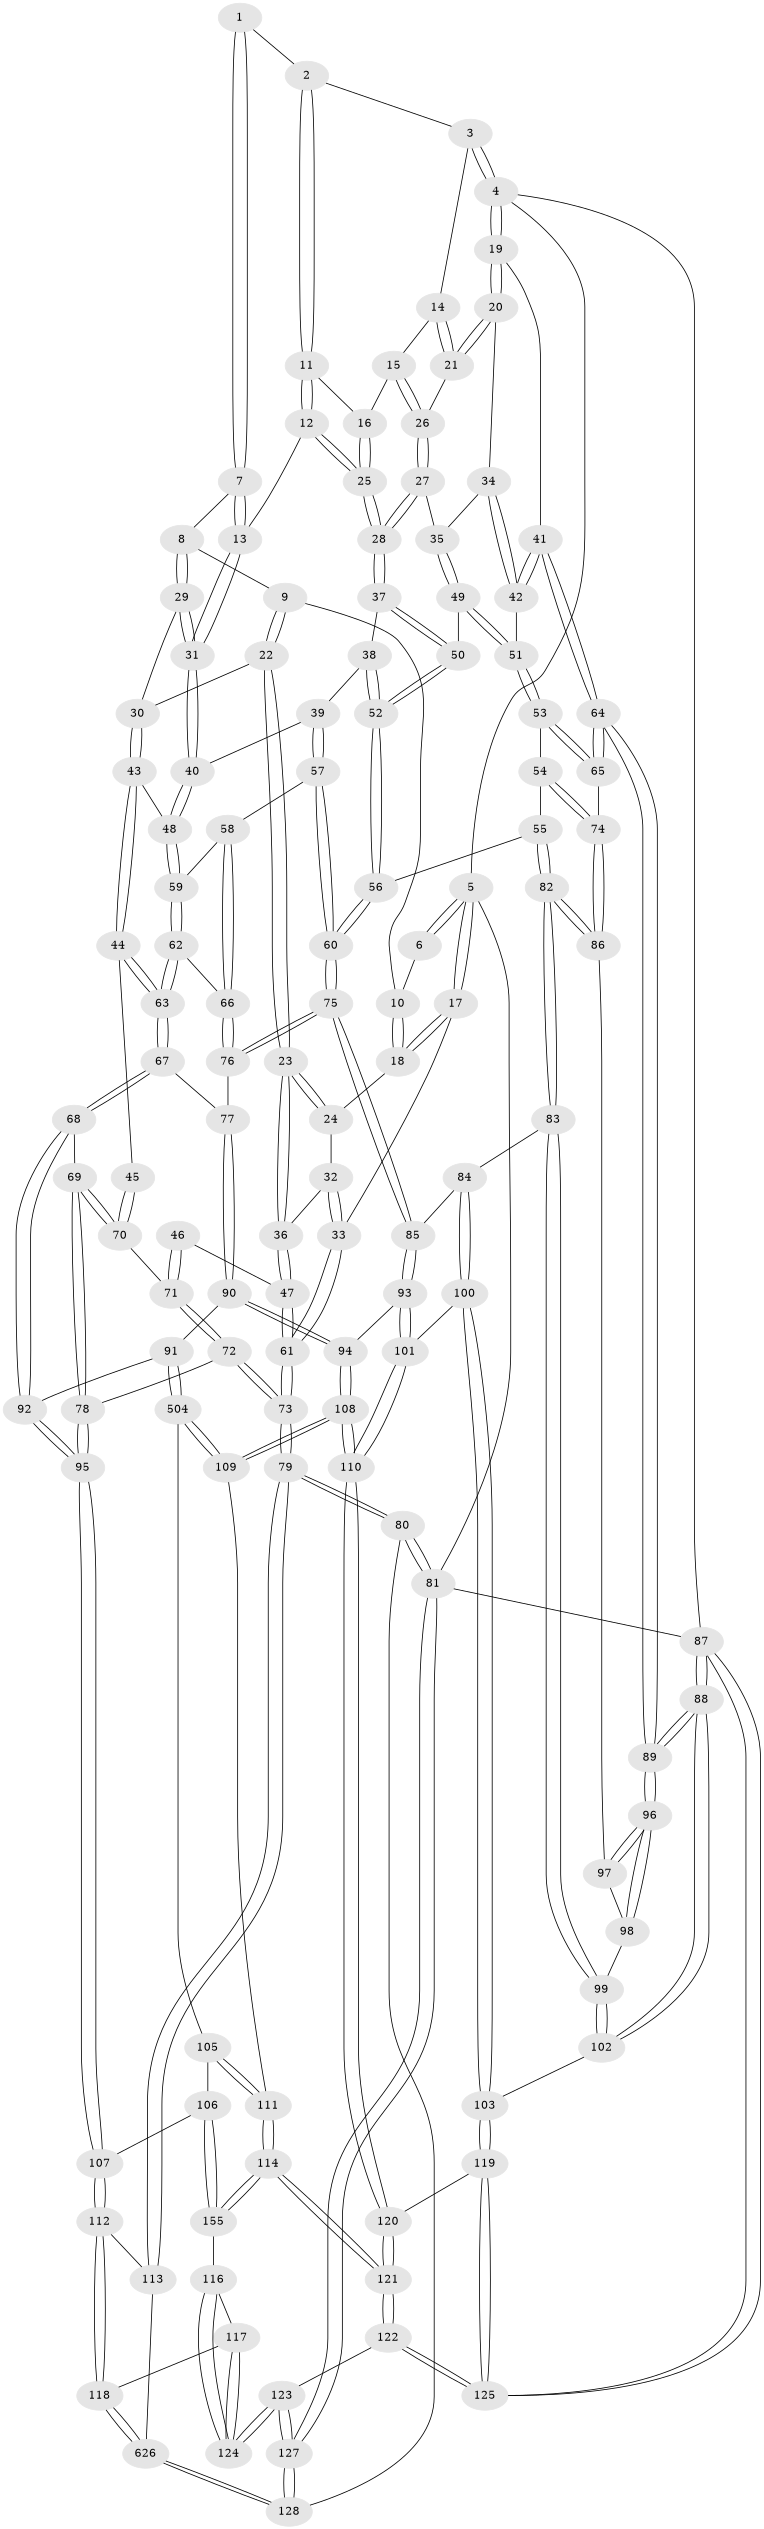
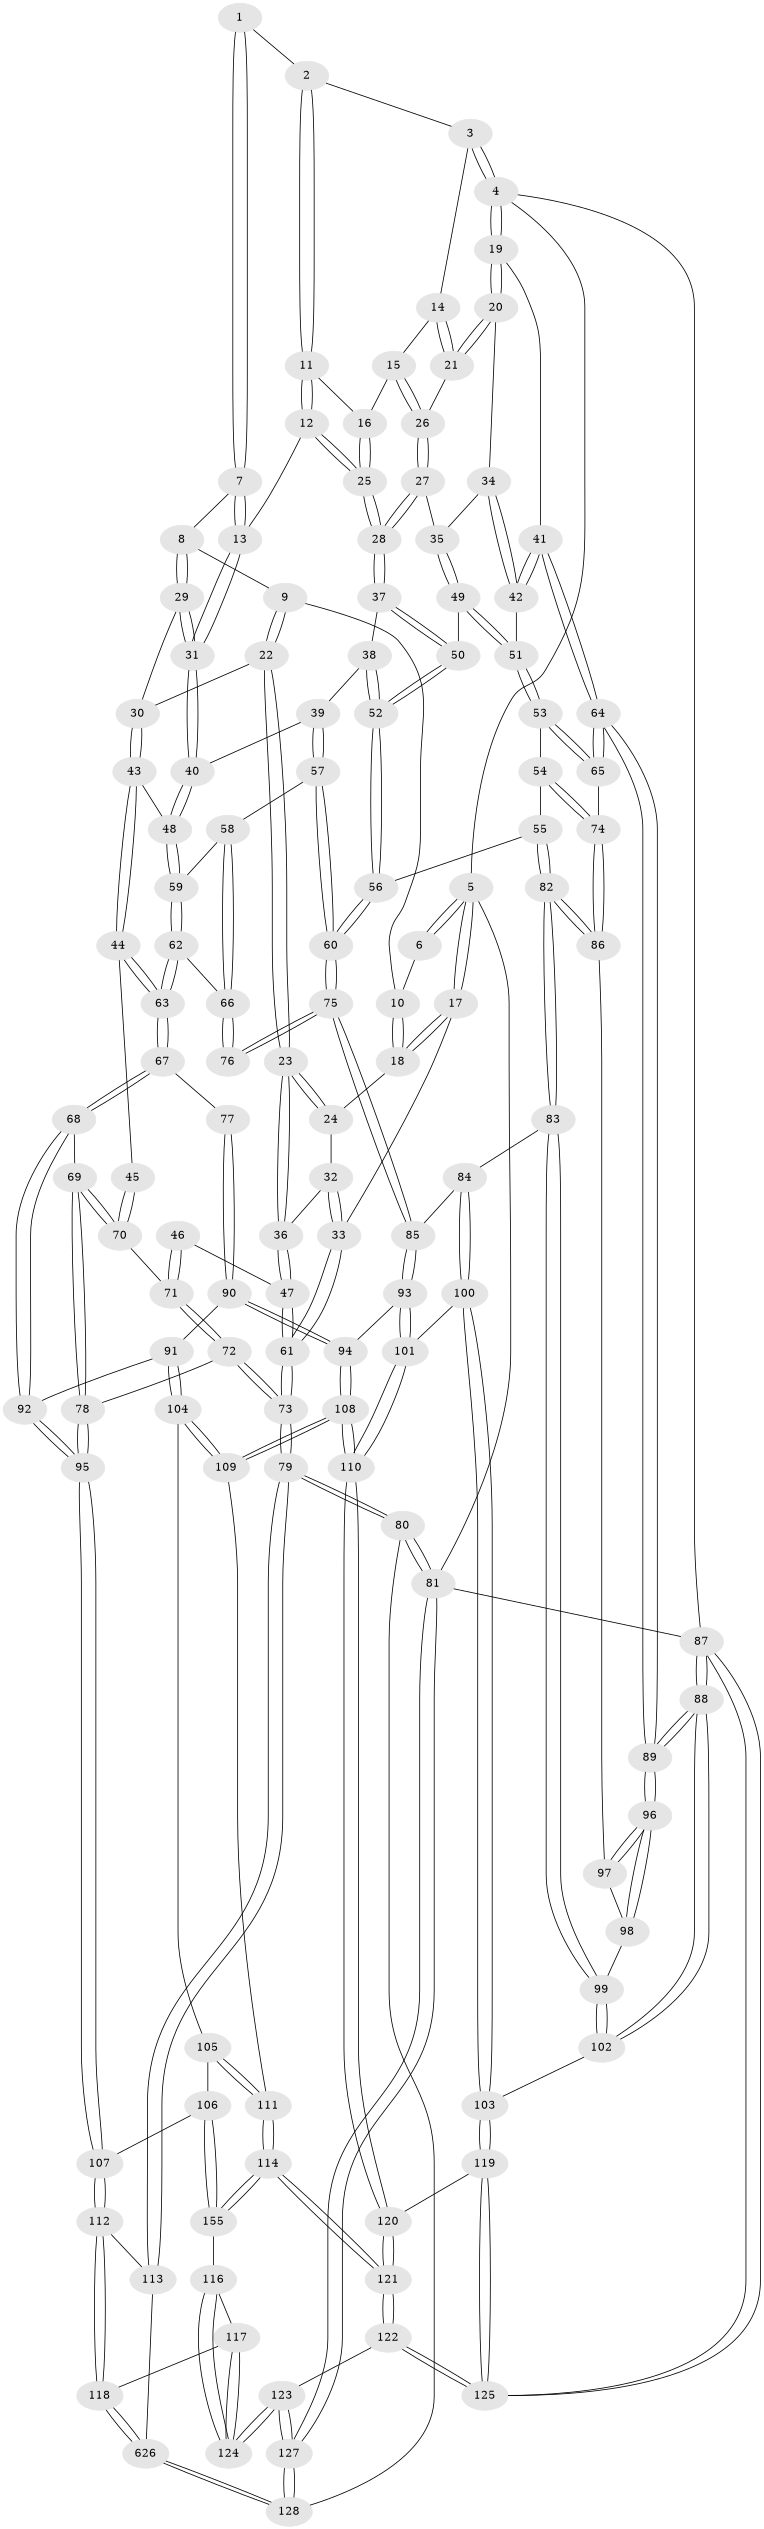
(228, 1091) -> none
(178, 1410) -> (178, 1410)
